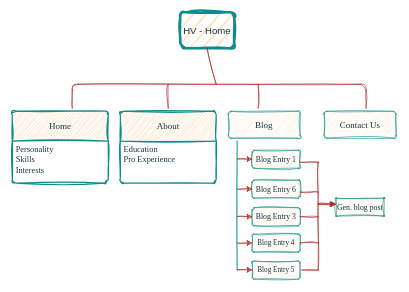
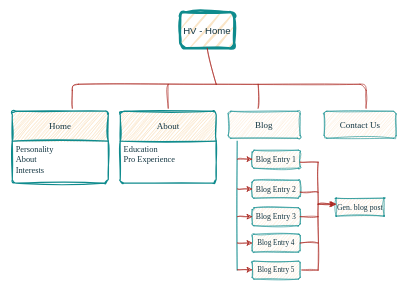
(36, 158) -> (36, 158)
(276, 189) -> (276, 189)
